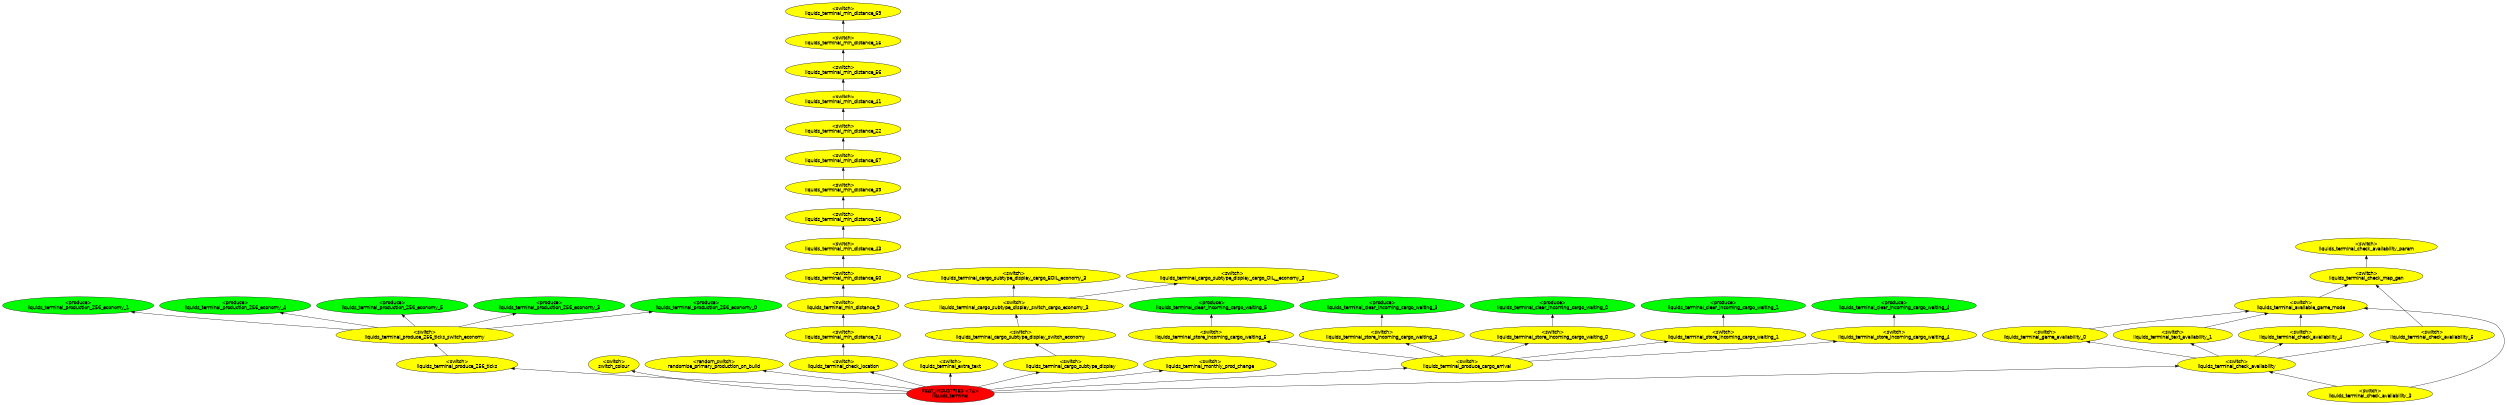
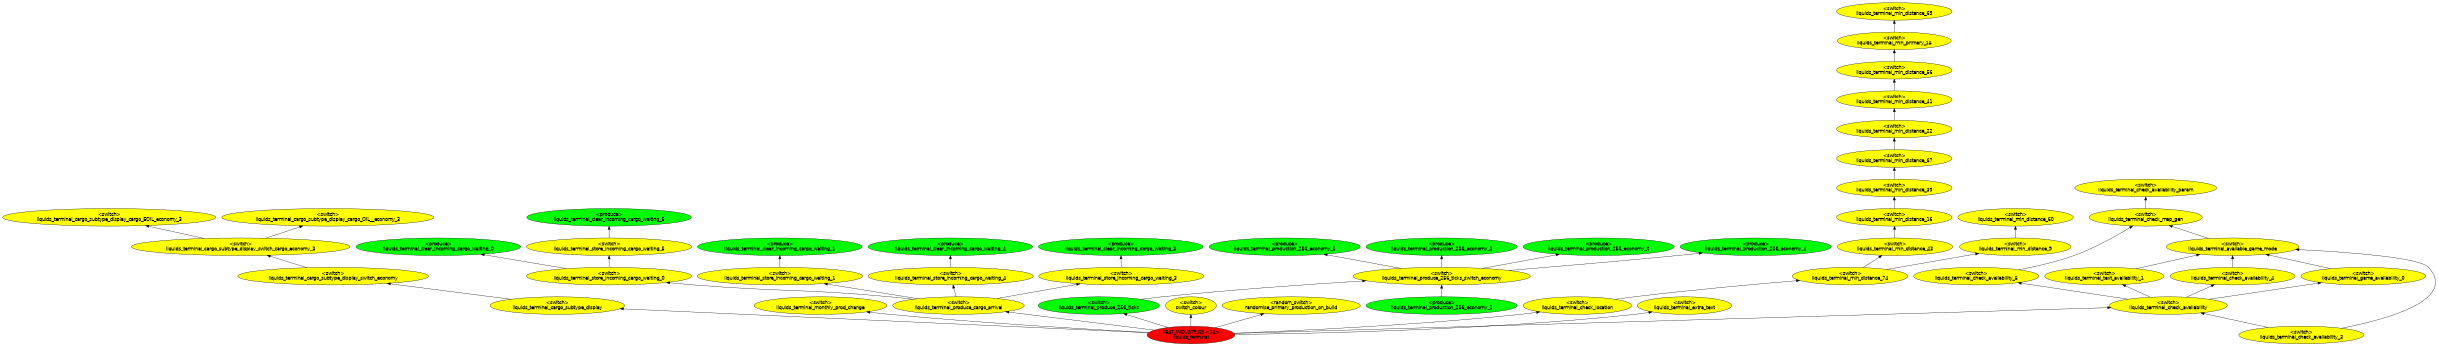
(843, 41) -> (1894, 41)
(843, 263) -> (1871, 262)
(243, 322) -> (1442, 292)
(1344, 350) -> (609, 263)
(457, 364) -> (1099, 306)
